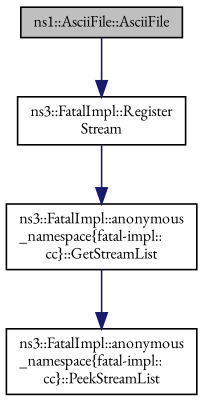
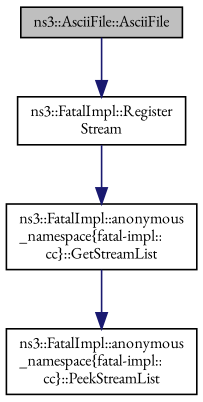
(102, 22) -> (102, 22)
